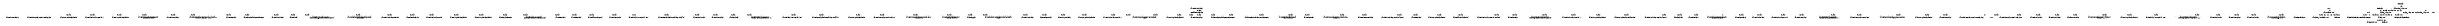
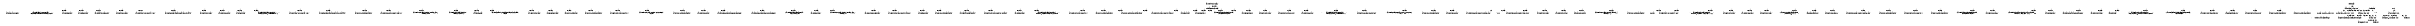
none -> (1790, 9)
(1722, 15) -> (1234, 11)
(2388, 15) -> (1652, 13)
(506, 18) -> (12, 13)
